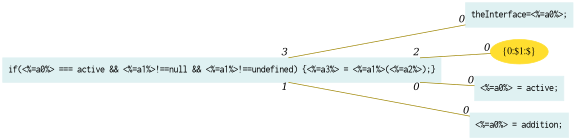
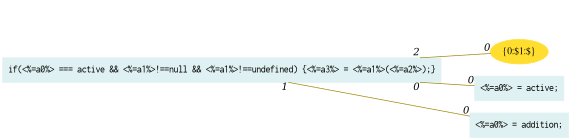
(519, 15) -> none
